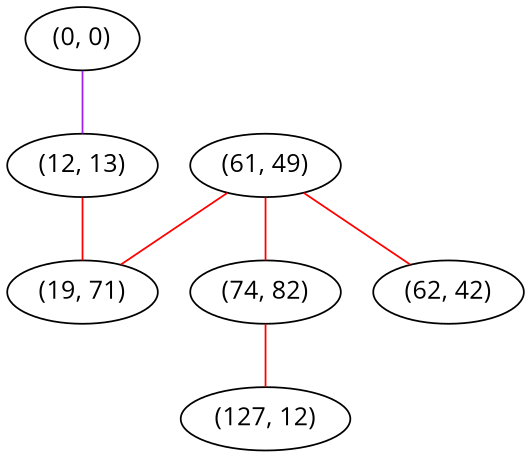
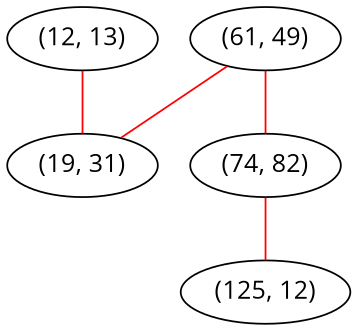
(83, 39) -> none
(83, 292) -> (83, 165)
(449, 292) -> none
(266, 419) -> (266, 292)
